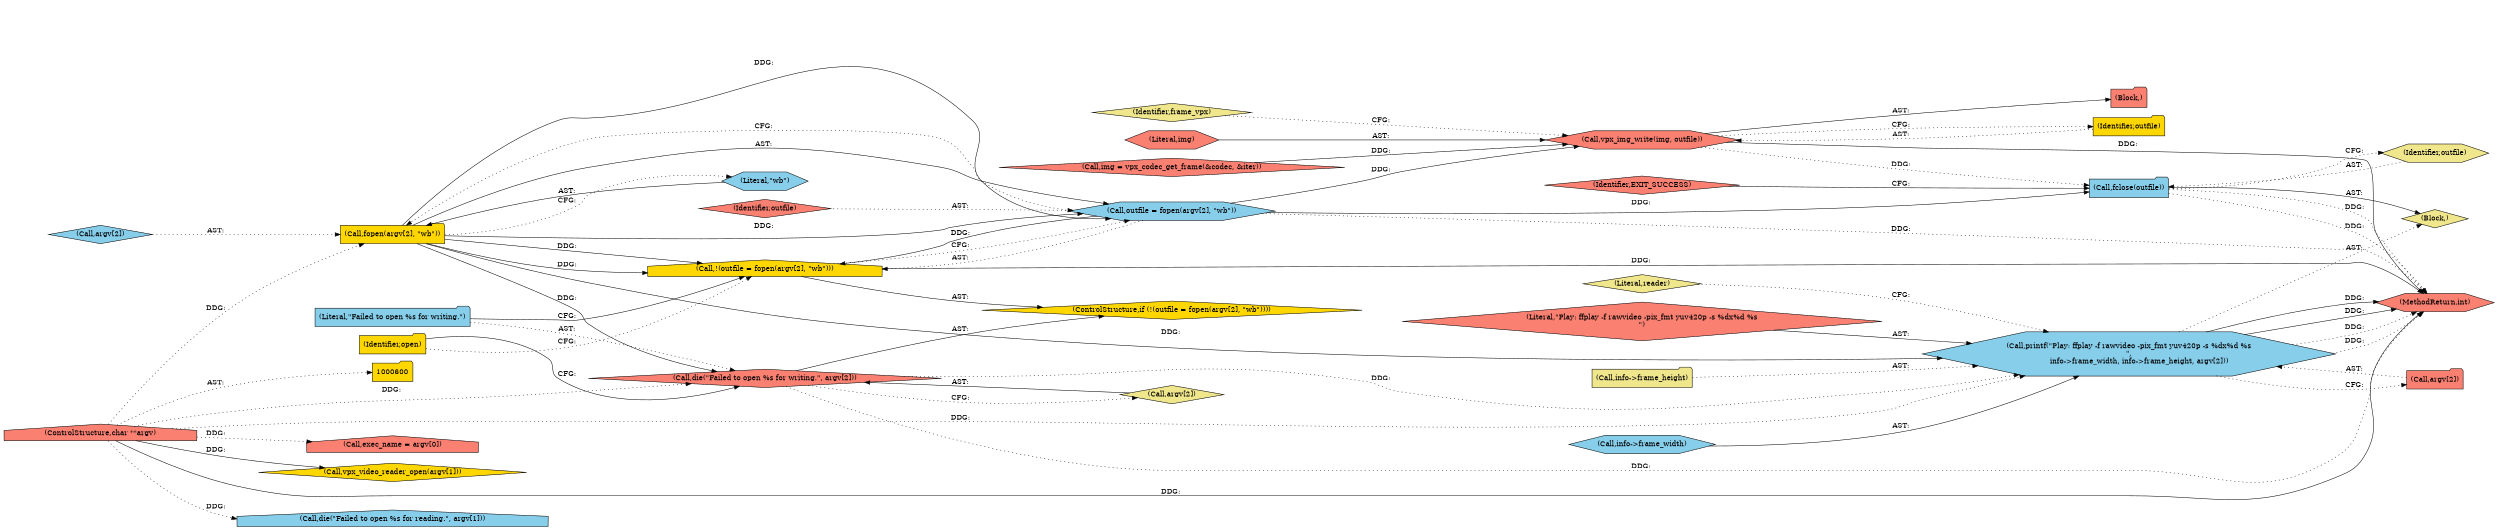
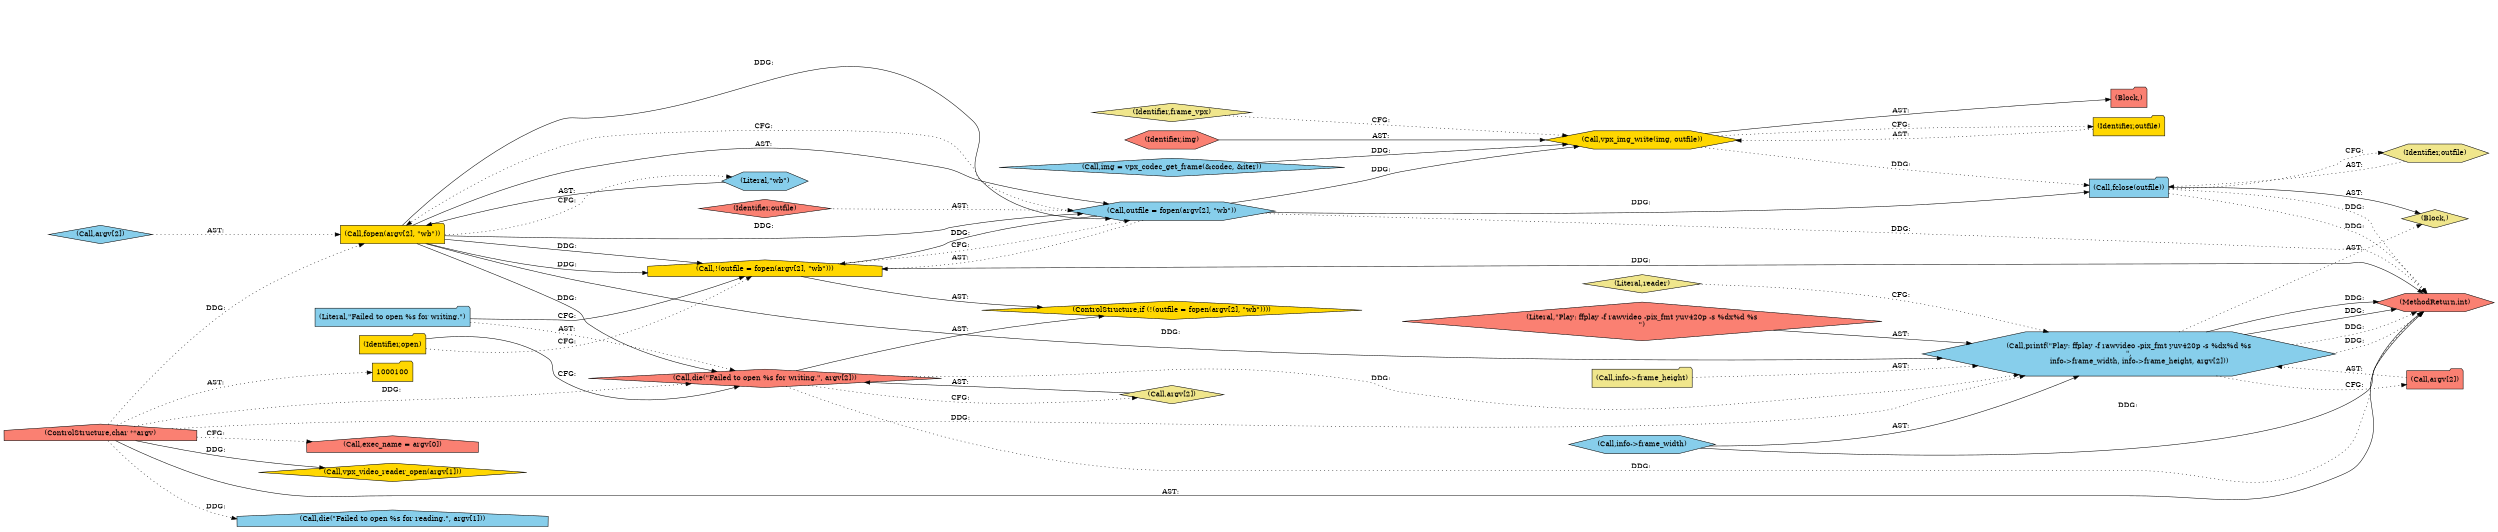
(1172, 140) -> (1172, 140)
(1642, 140) -> (1642, 140)
(2120, 151) -> (2086, 451)
(1172, 167) -> (1172, 167)
(1642, 185) -> none
(393, 372) -> (393, 372)
(217, 434) -> (217, 434)
(1172, 492) -> (1172, 492)
